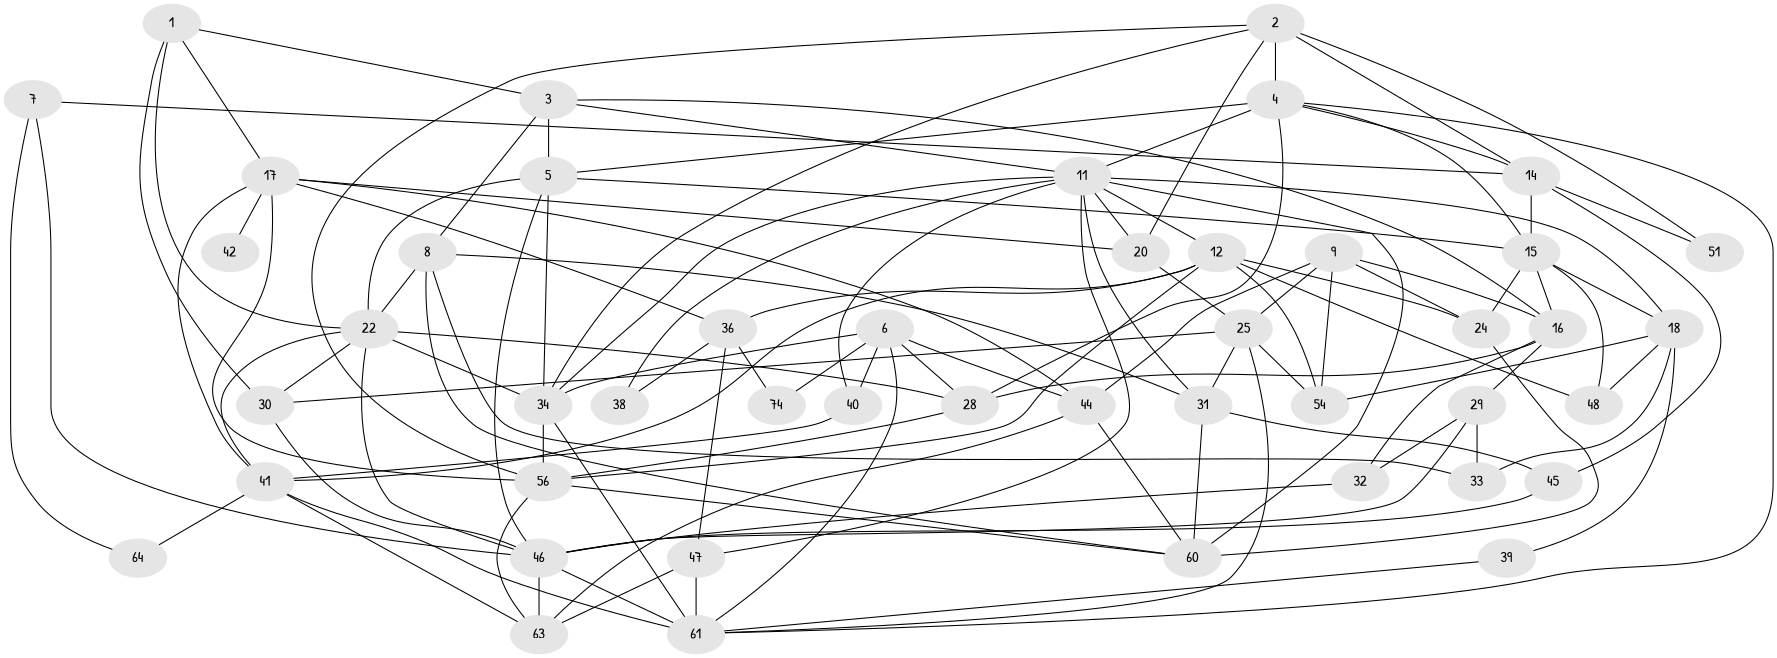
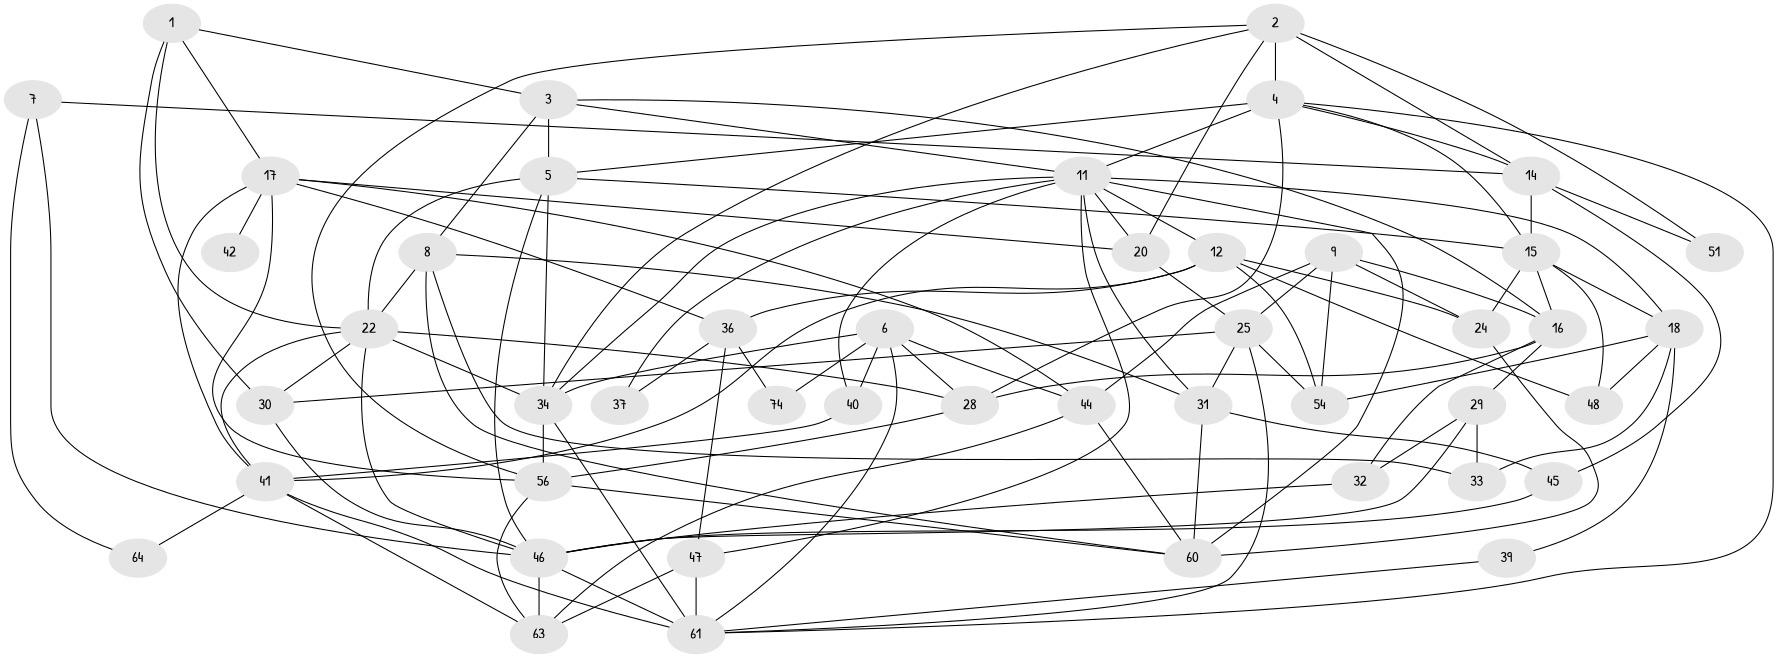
(620, 405) -> (620, 405)
(914, 443) -> none
